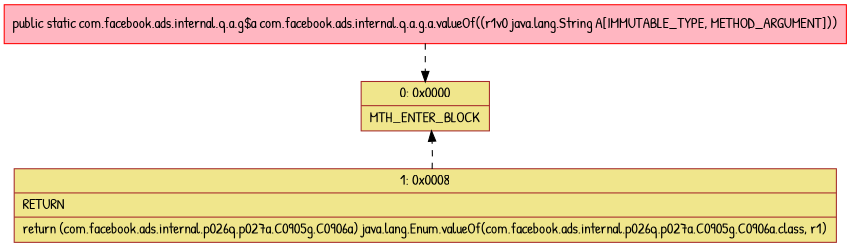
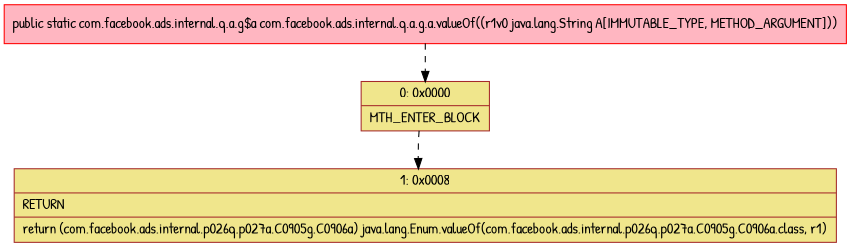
(432, 155) -> (418, 145)
